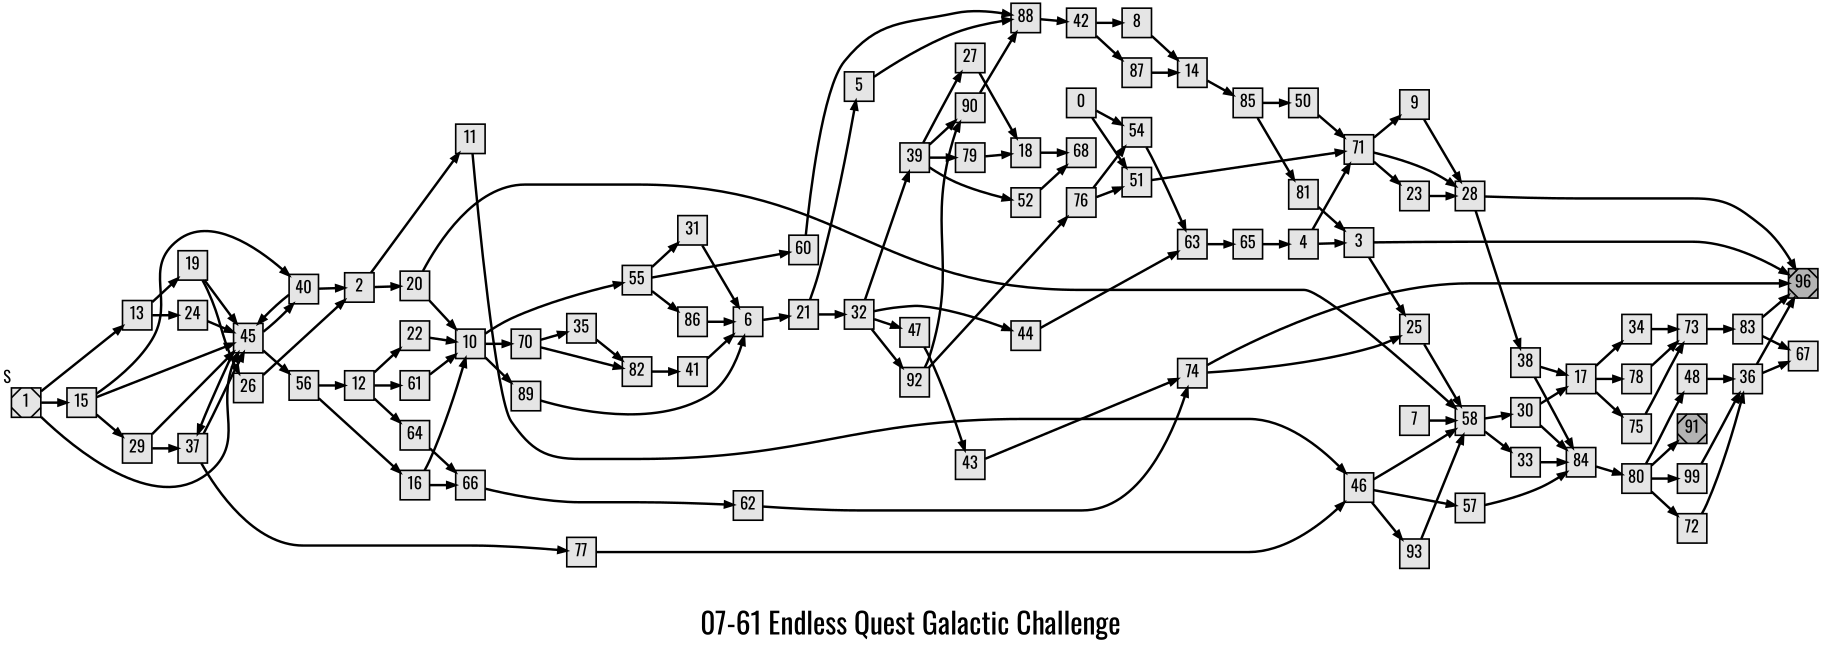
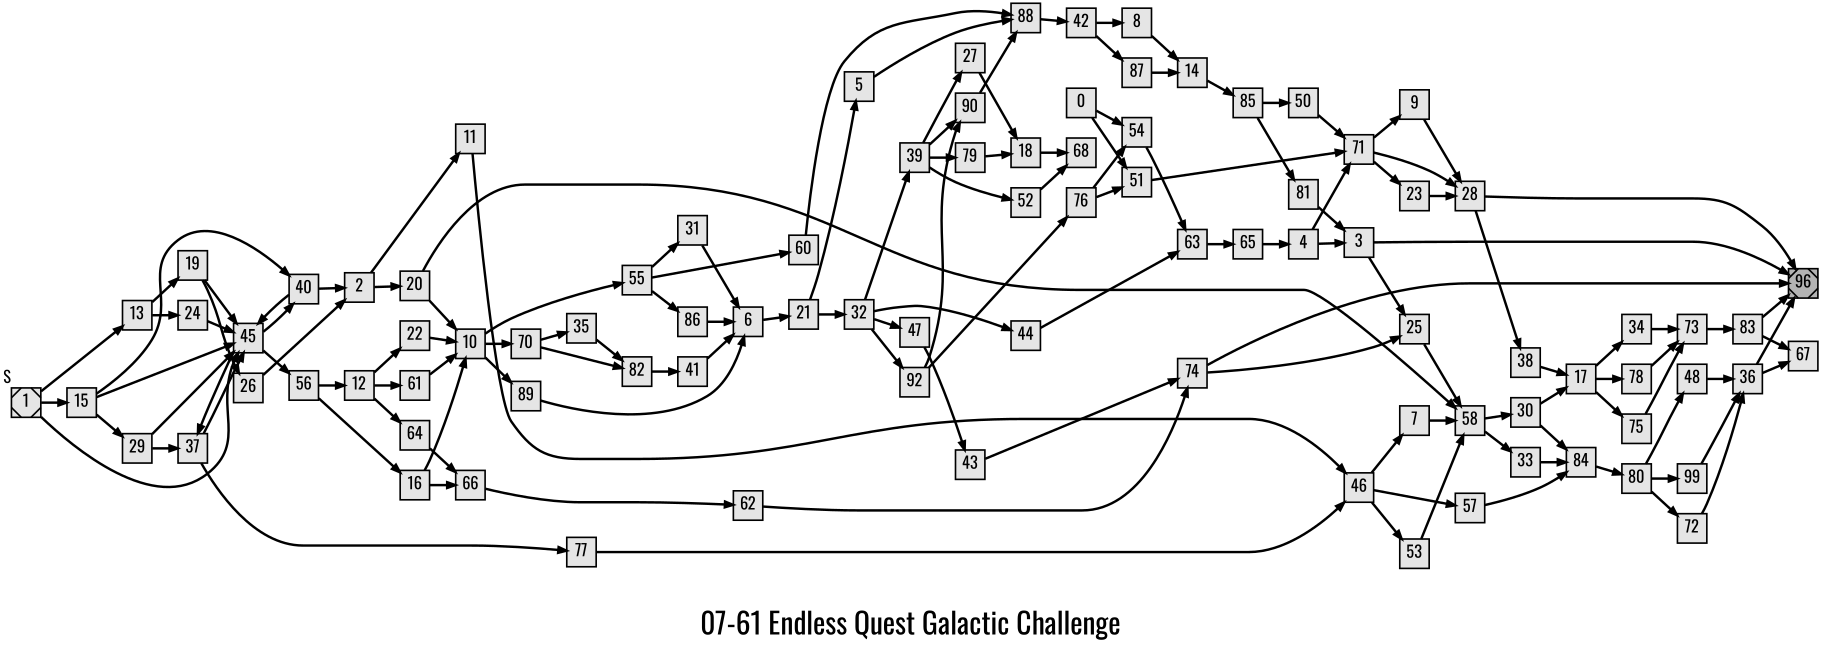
(1552, 409) -> none
(1692, 429) -> none
(1411, 457) -> (1384, 457)
(1414, 554) -> (1414, 554)
